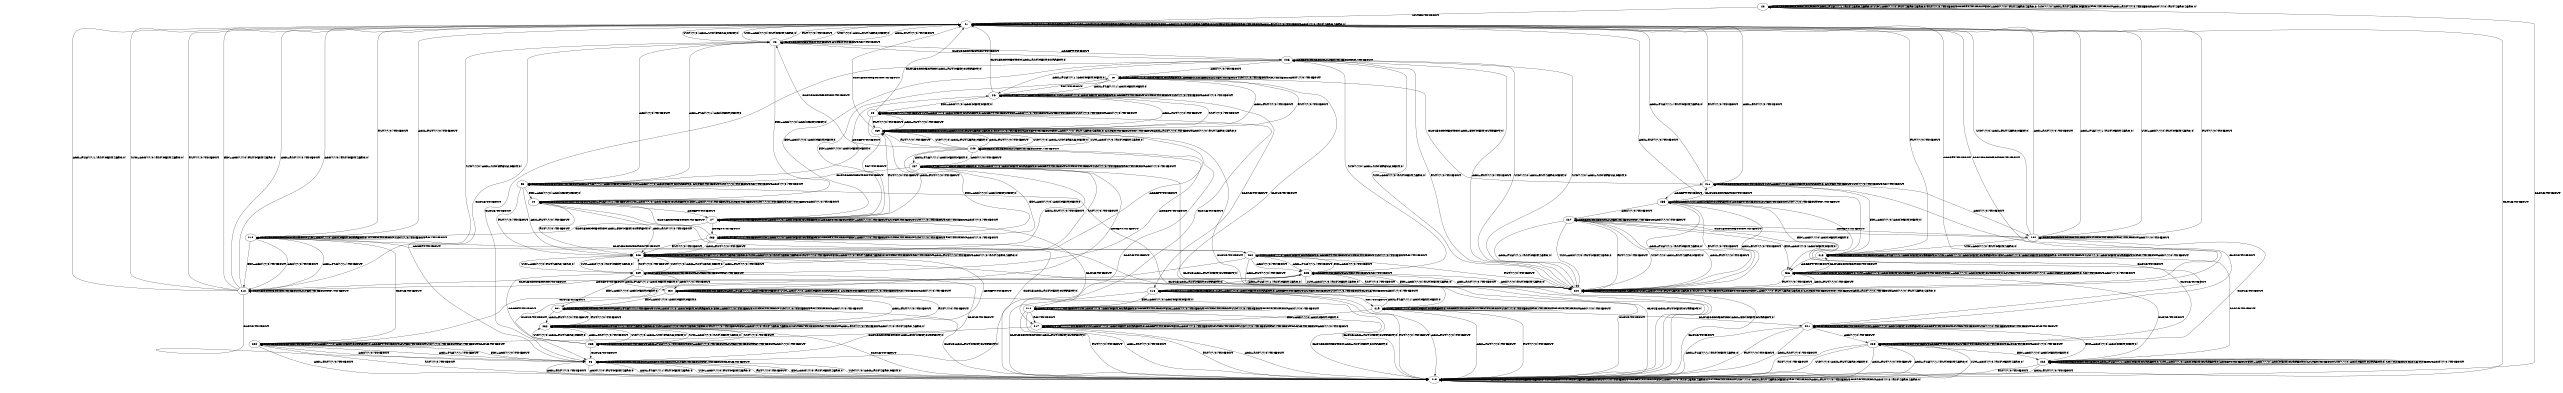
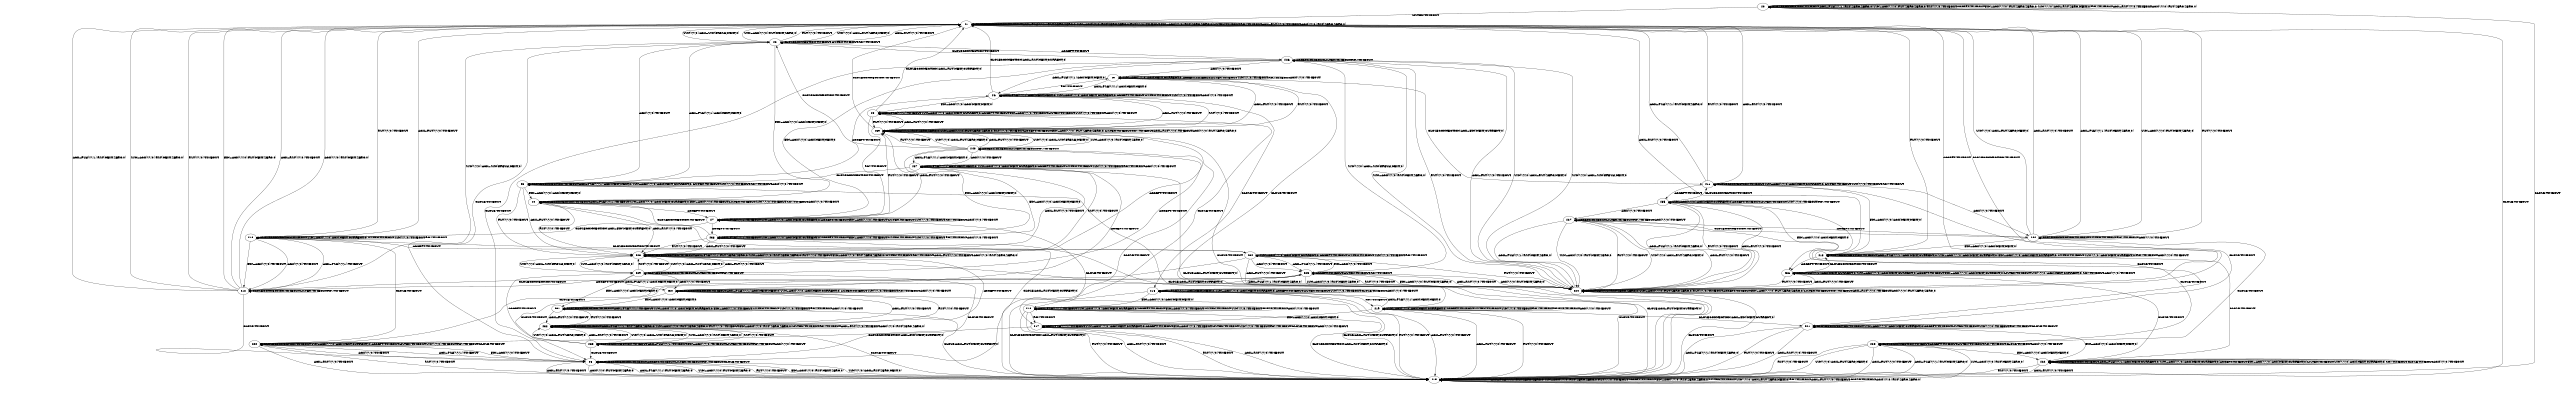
(840, 139) -> none
(1685, 231) -> none
(1991, 247) -> (1991, 247)
(548, 264) -> (548, 264)
(1839, 335) -> none
